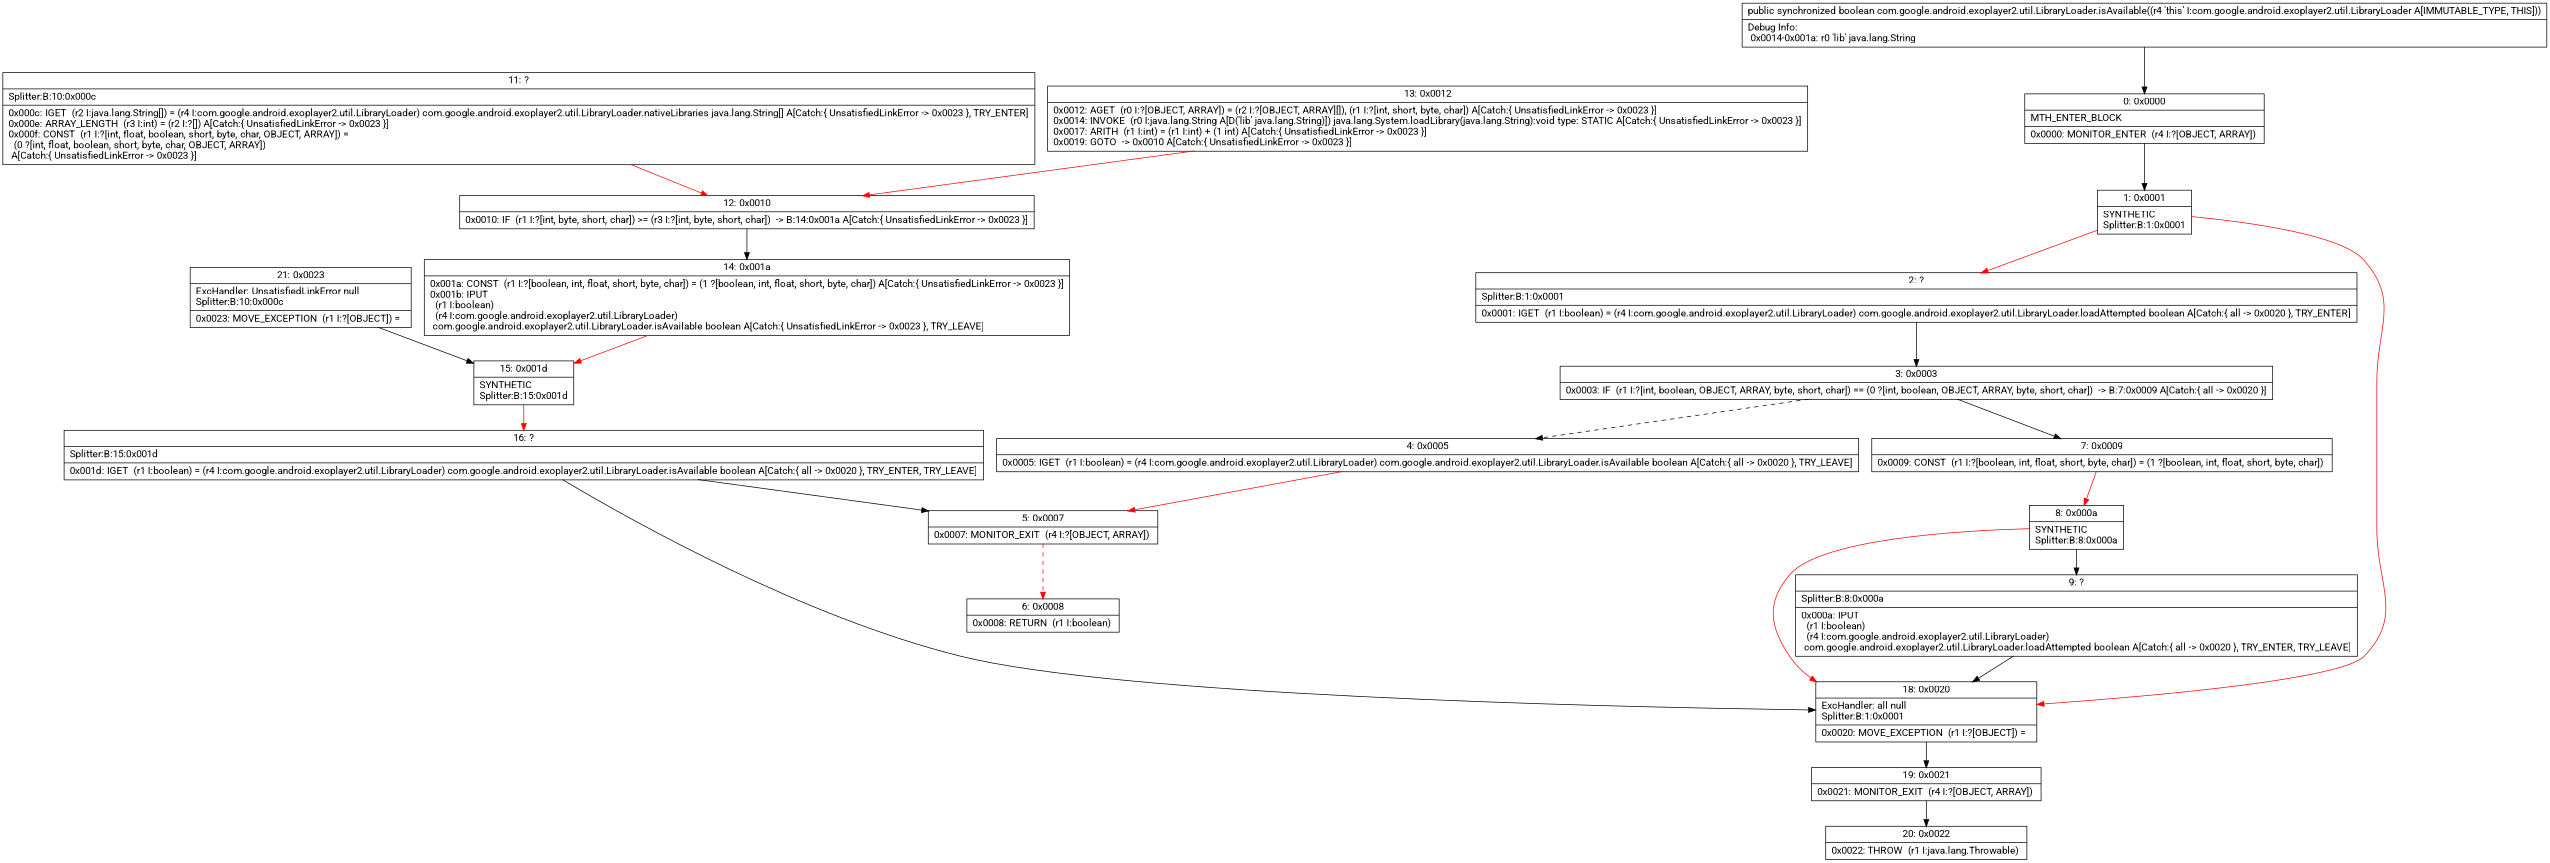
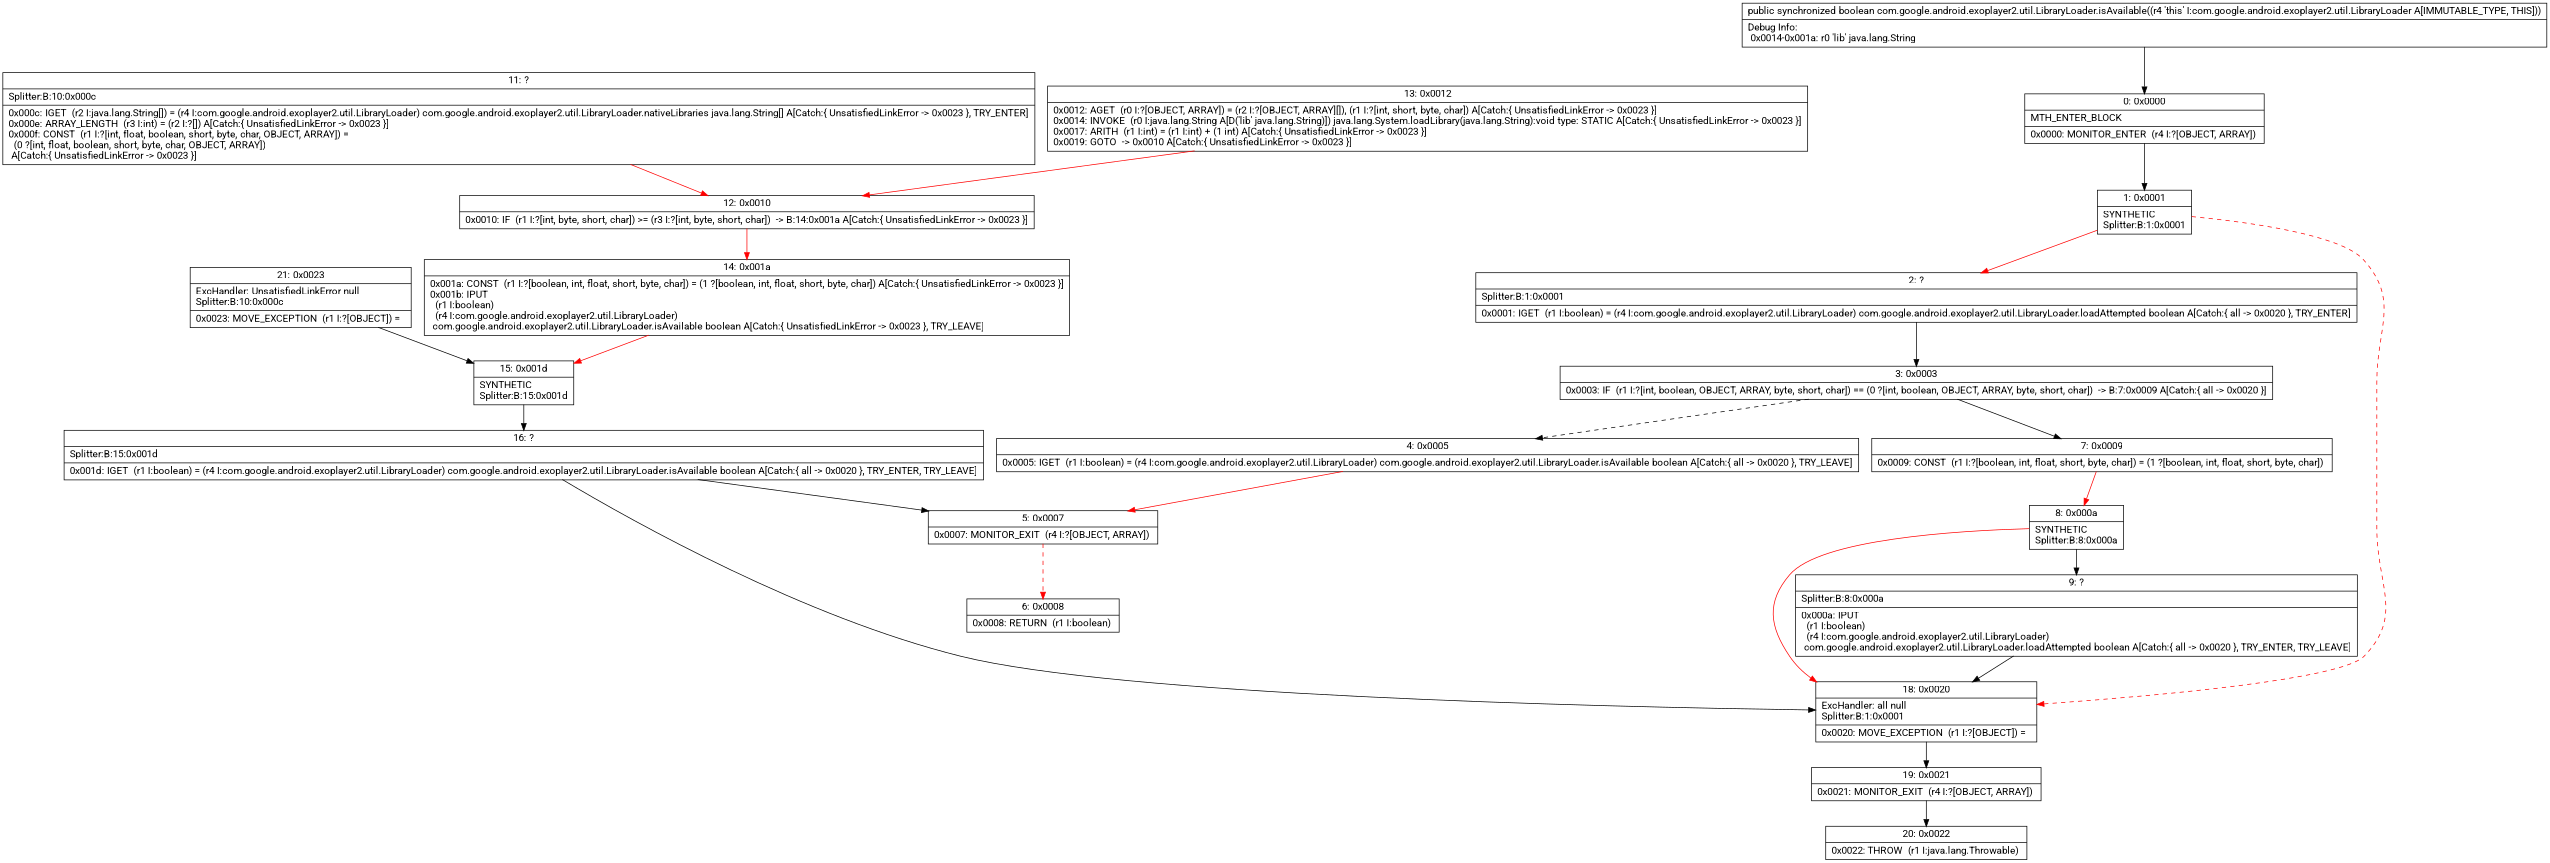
(747, 240) -> (747, 240)
(524, 414) -> (524, 414)
(2377, 531) -> (2377, 531)
